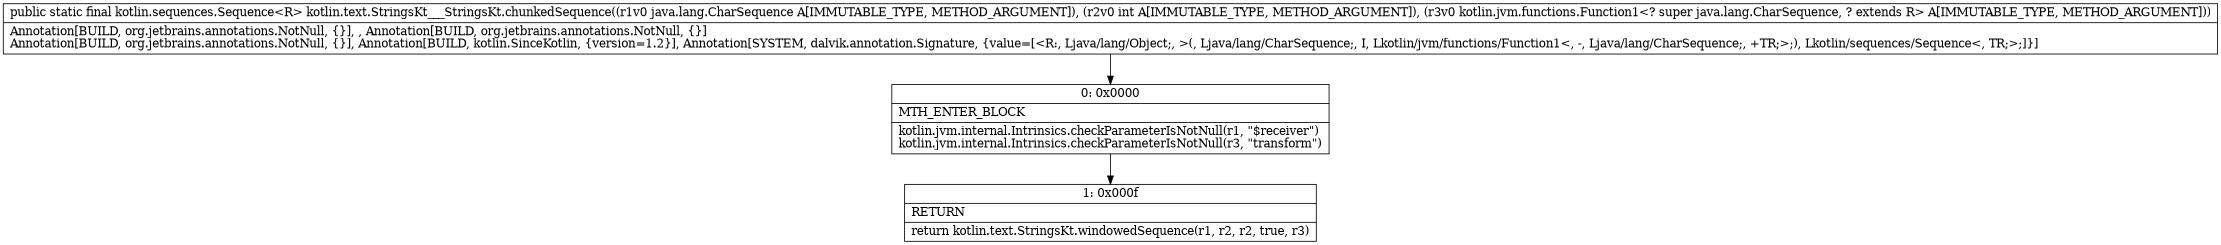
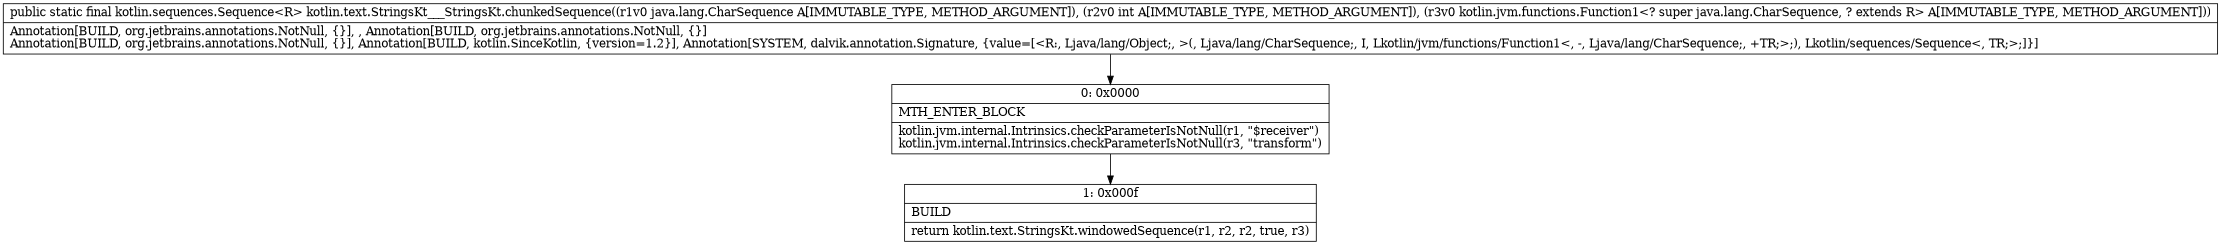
(938, 212) -> (931, 212)
